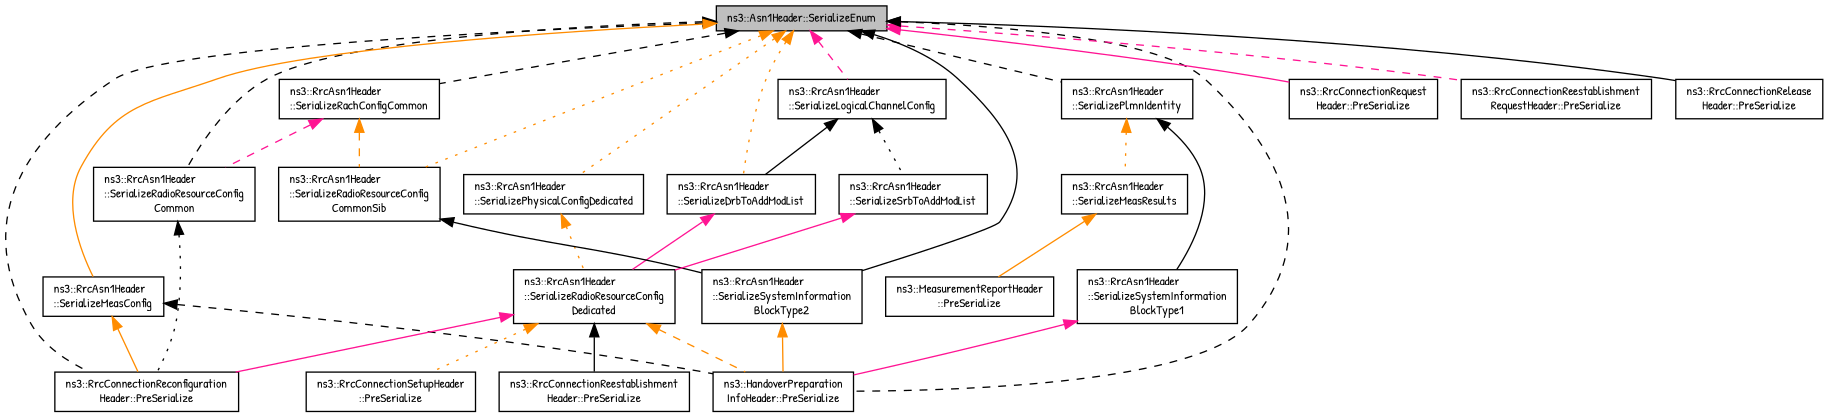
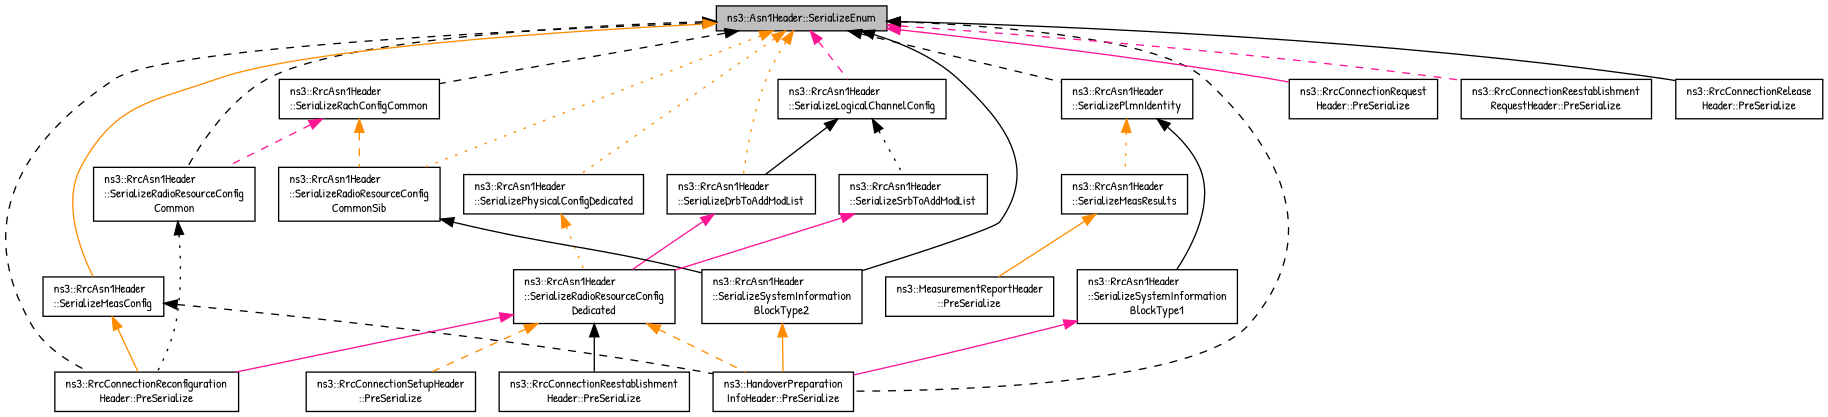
(479, 351) -> (479, 351)
